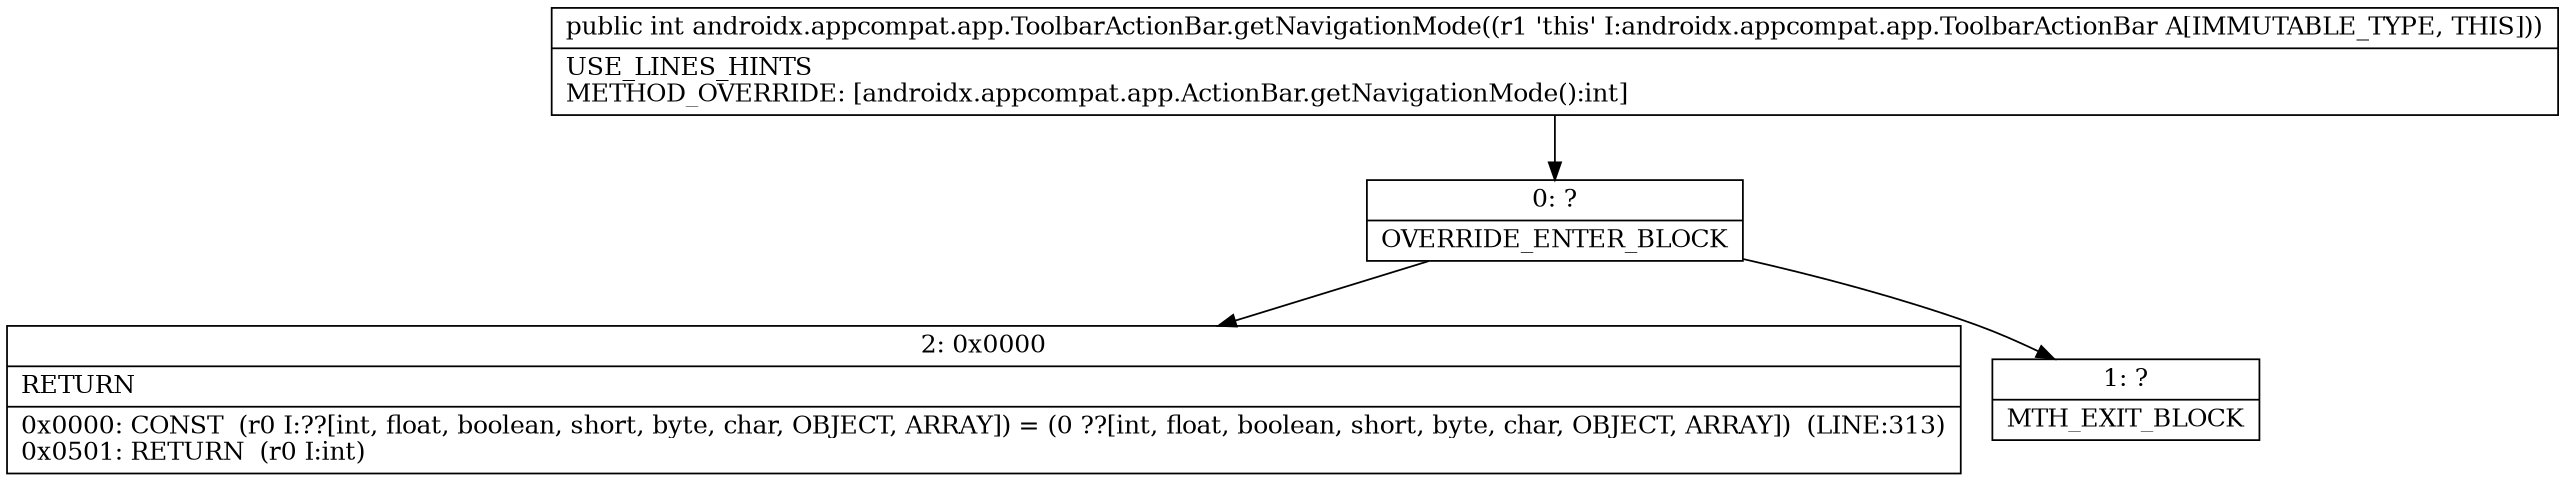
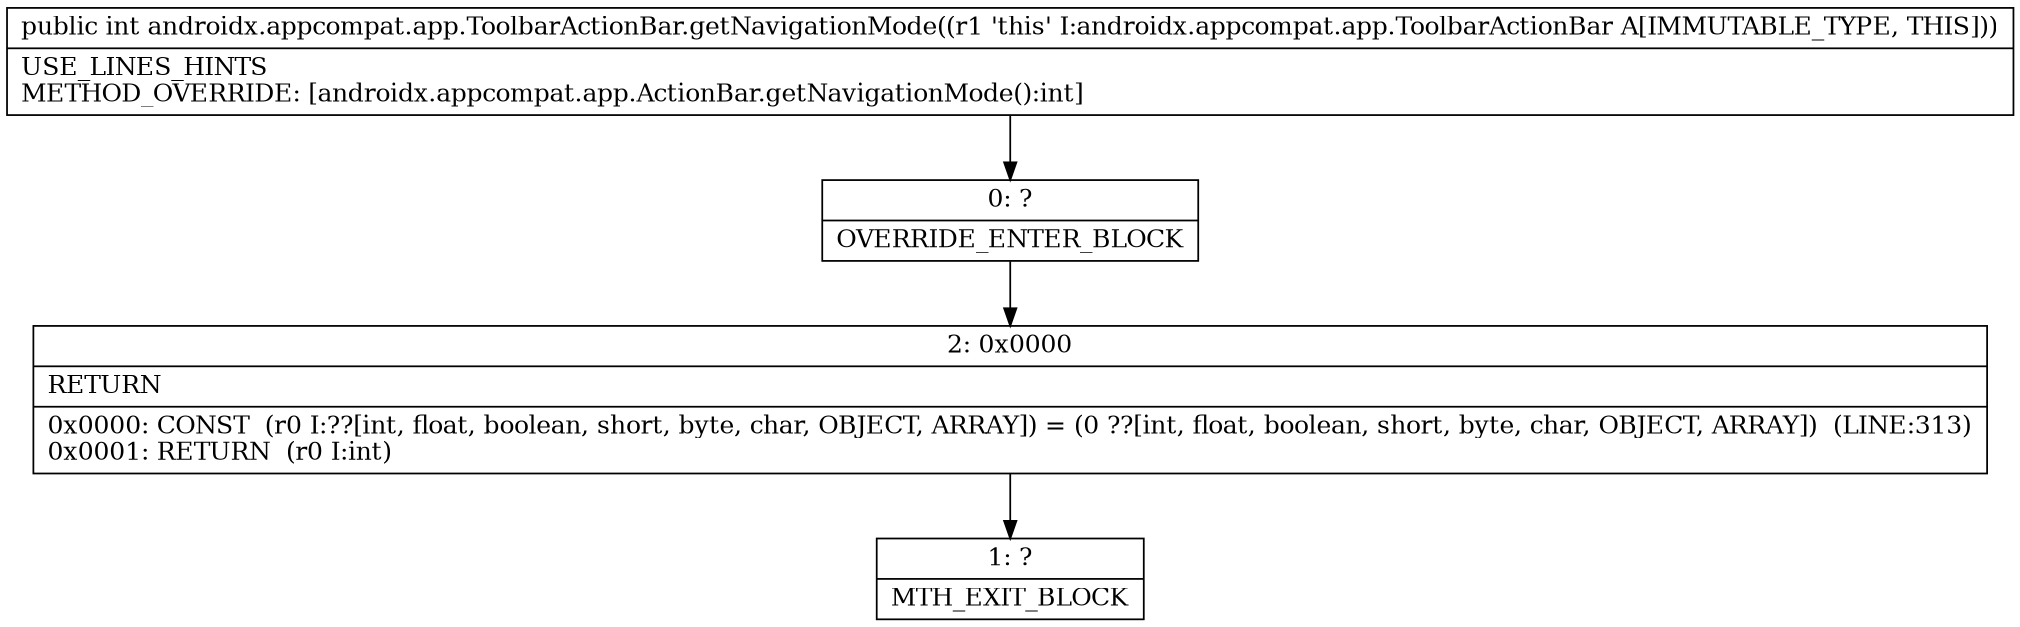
(1893, 298) -> (1010, 497)
(198, 452) -> (224, 452)
